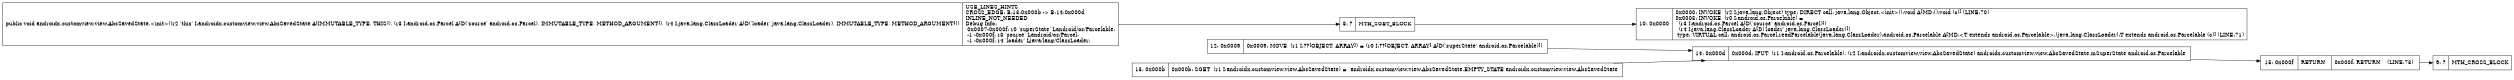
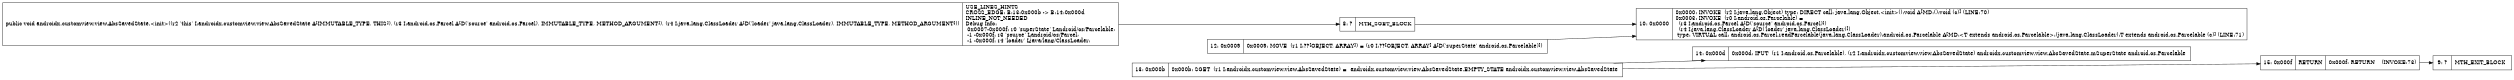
(1618, 50) -> (1590, 38)
(2224, 60) -> (1940, 66)
(2374, 63) -> (2373, 63)
(2480, 63) -> (2480, 63)
